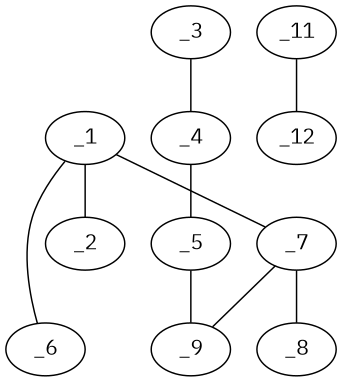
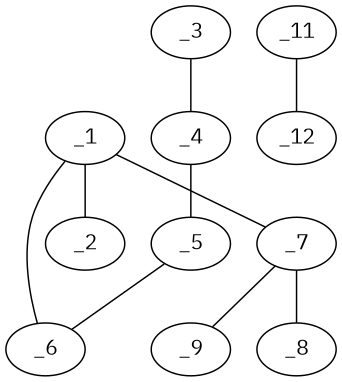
(191, 297) -> (118, 297)
